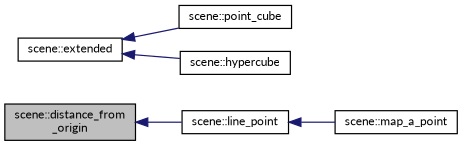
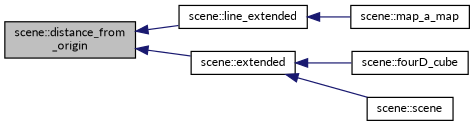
(235, 17) -> (410, 63)
none -> (169, 53)
(235, 63) -> (410, 109)
(235, 122) -> (243, 17)
(396, 122) -> (410, 17)
